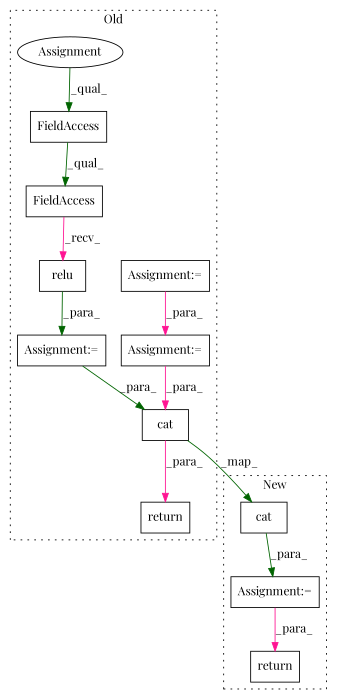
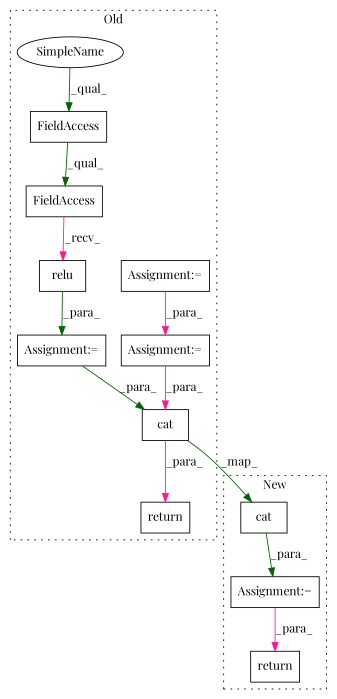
(70, 52) -> (70, 52)
